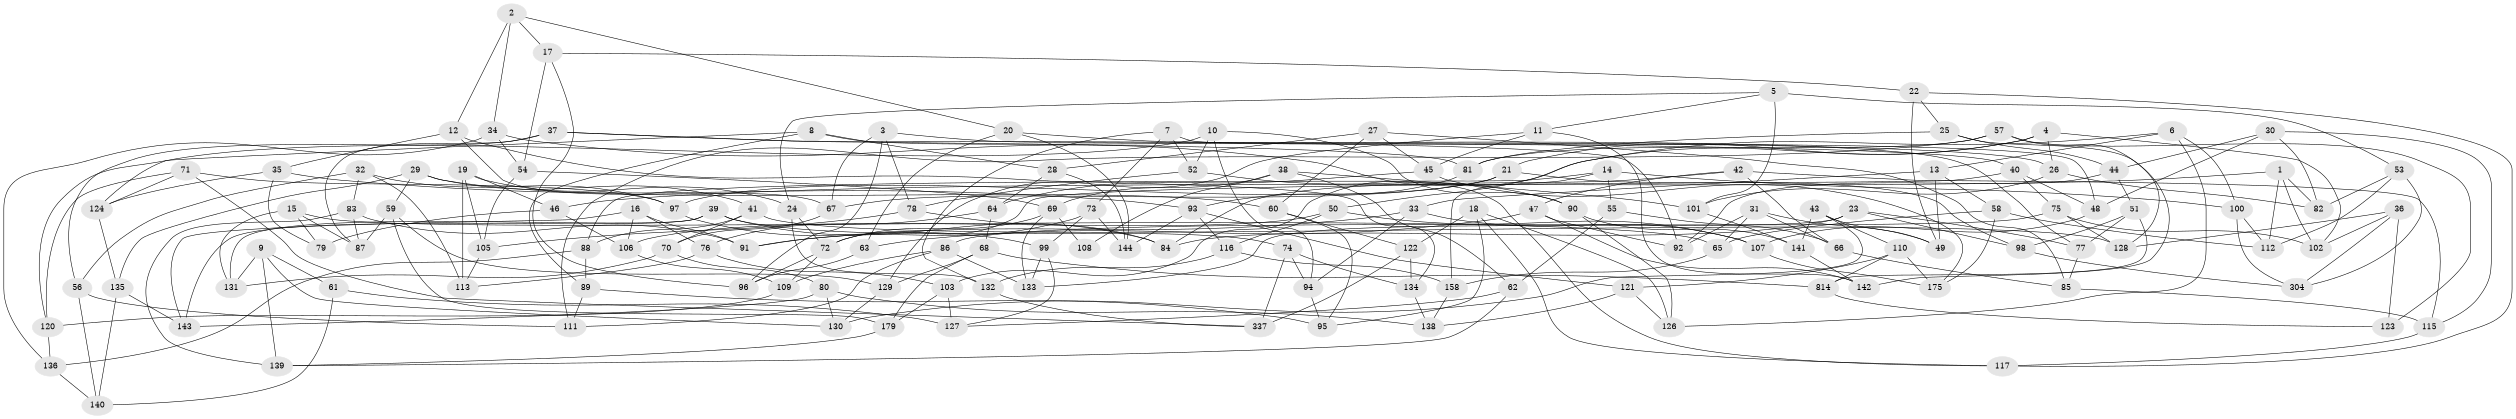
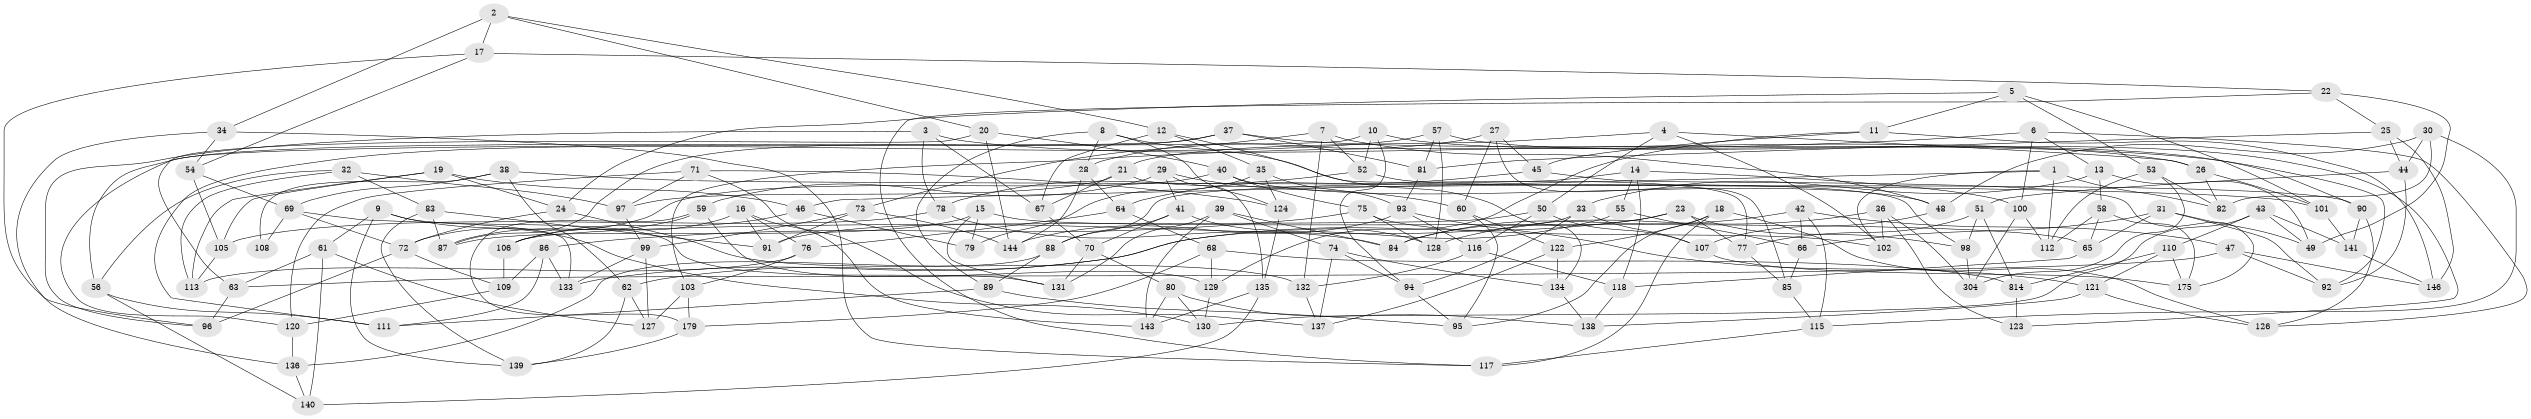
none -> (282, 267)
(1452, 288) -> (1619, 288)
(1864, 288) -> (2434, 288)
(1260, 327) -> (1318, 327)
